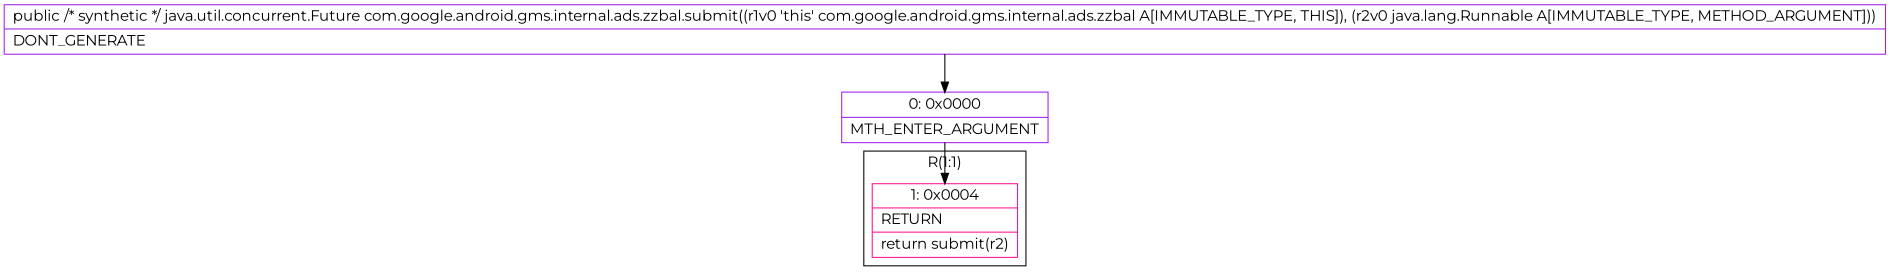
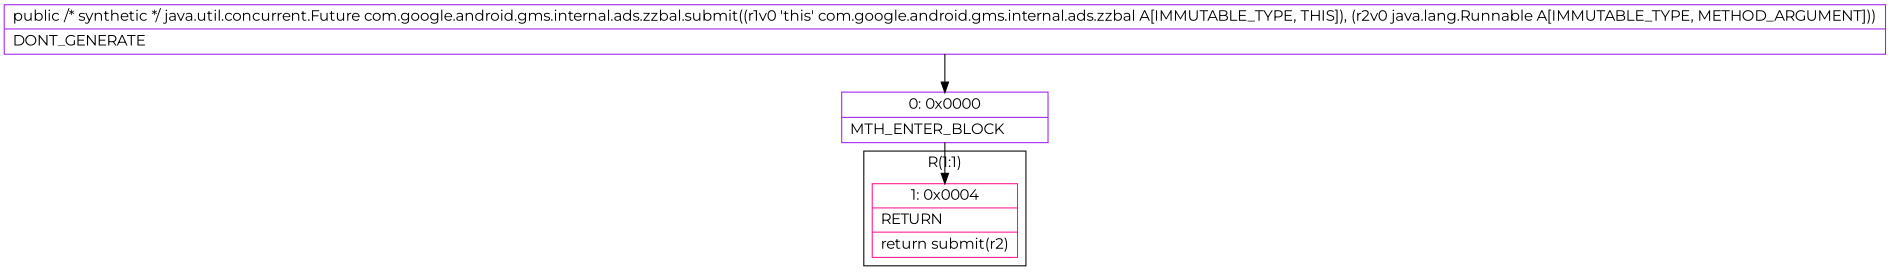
(945, 129) -> (927, 129)
